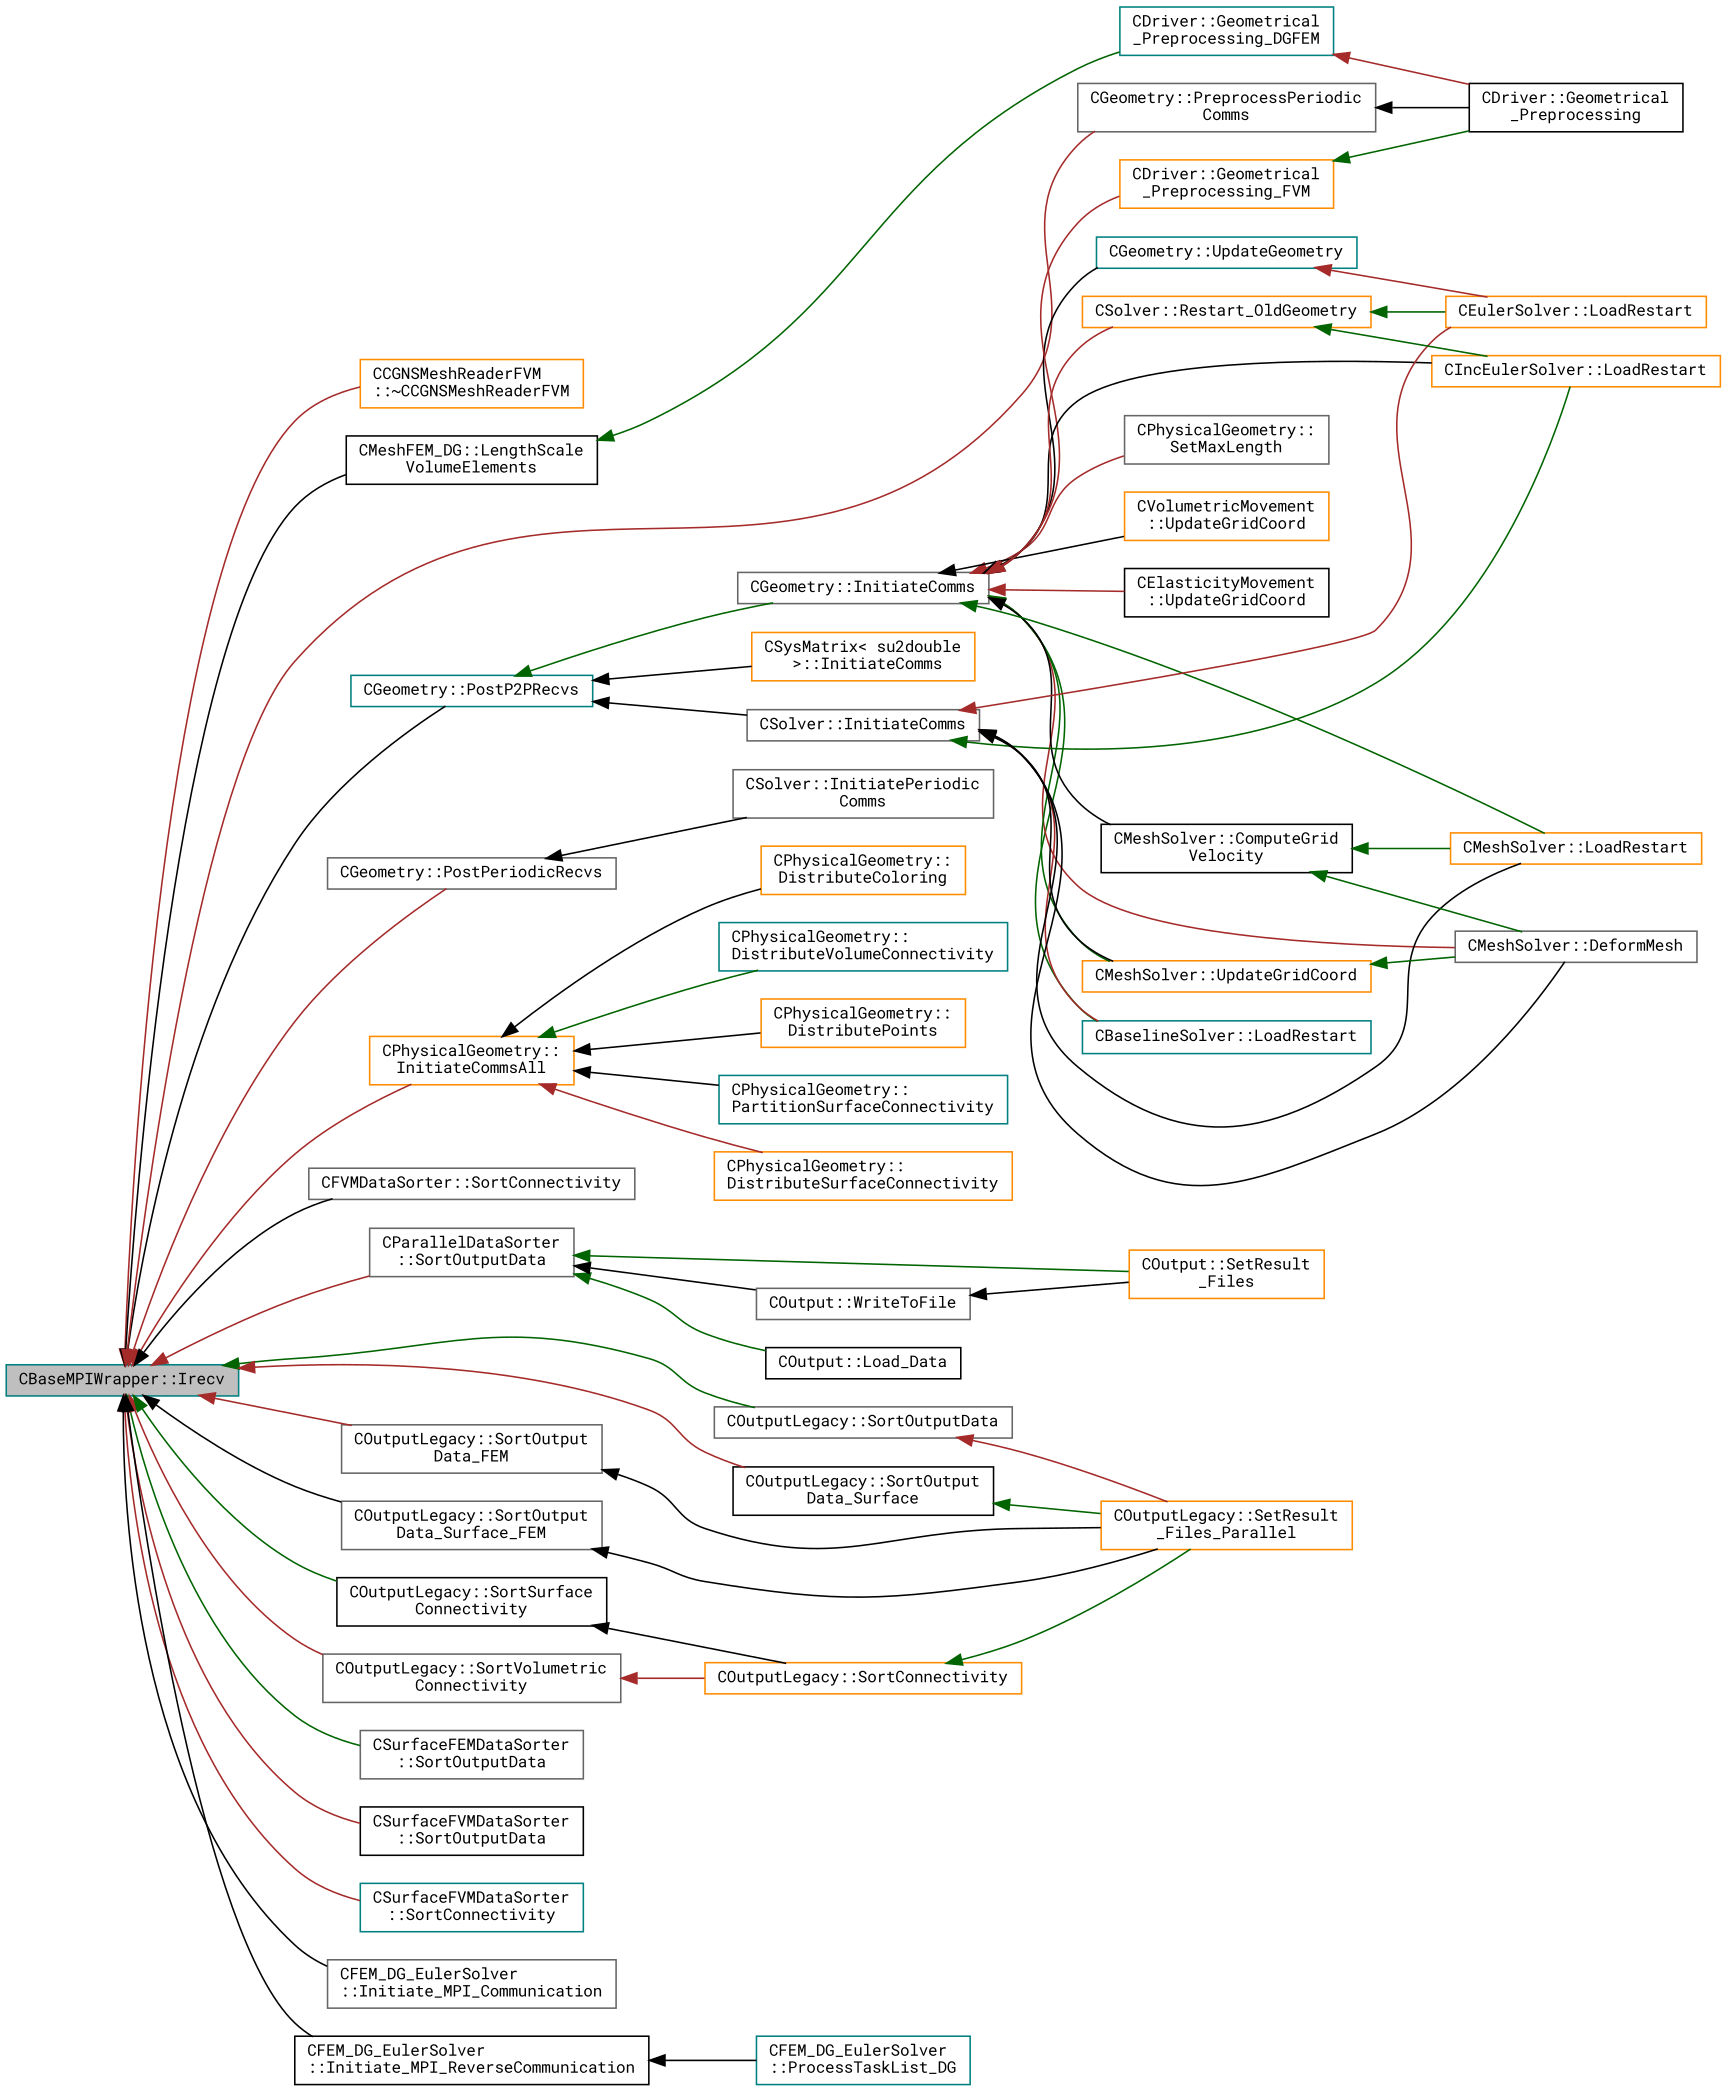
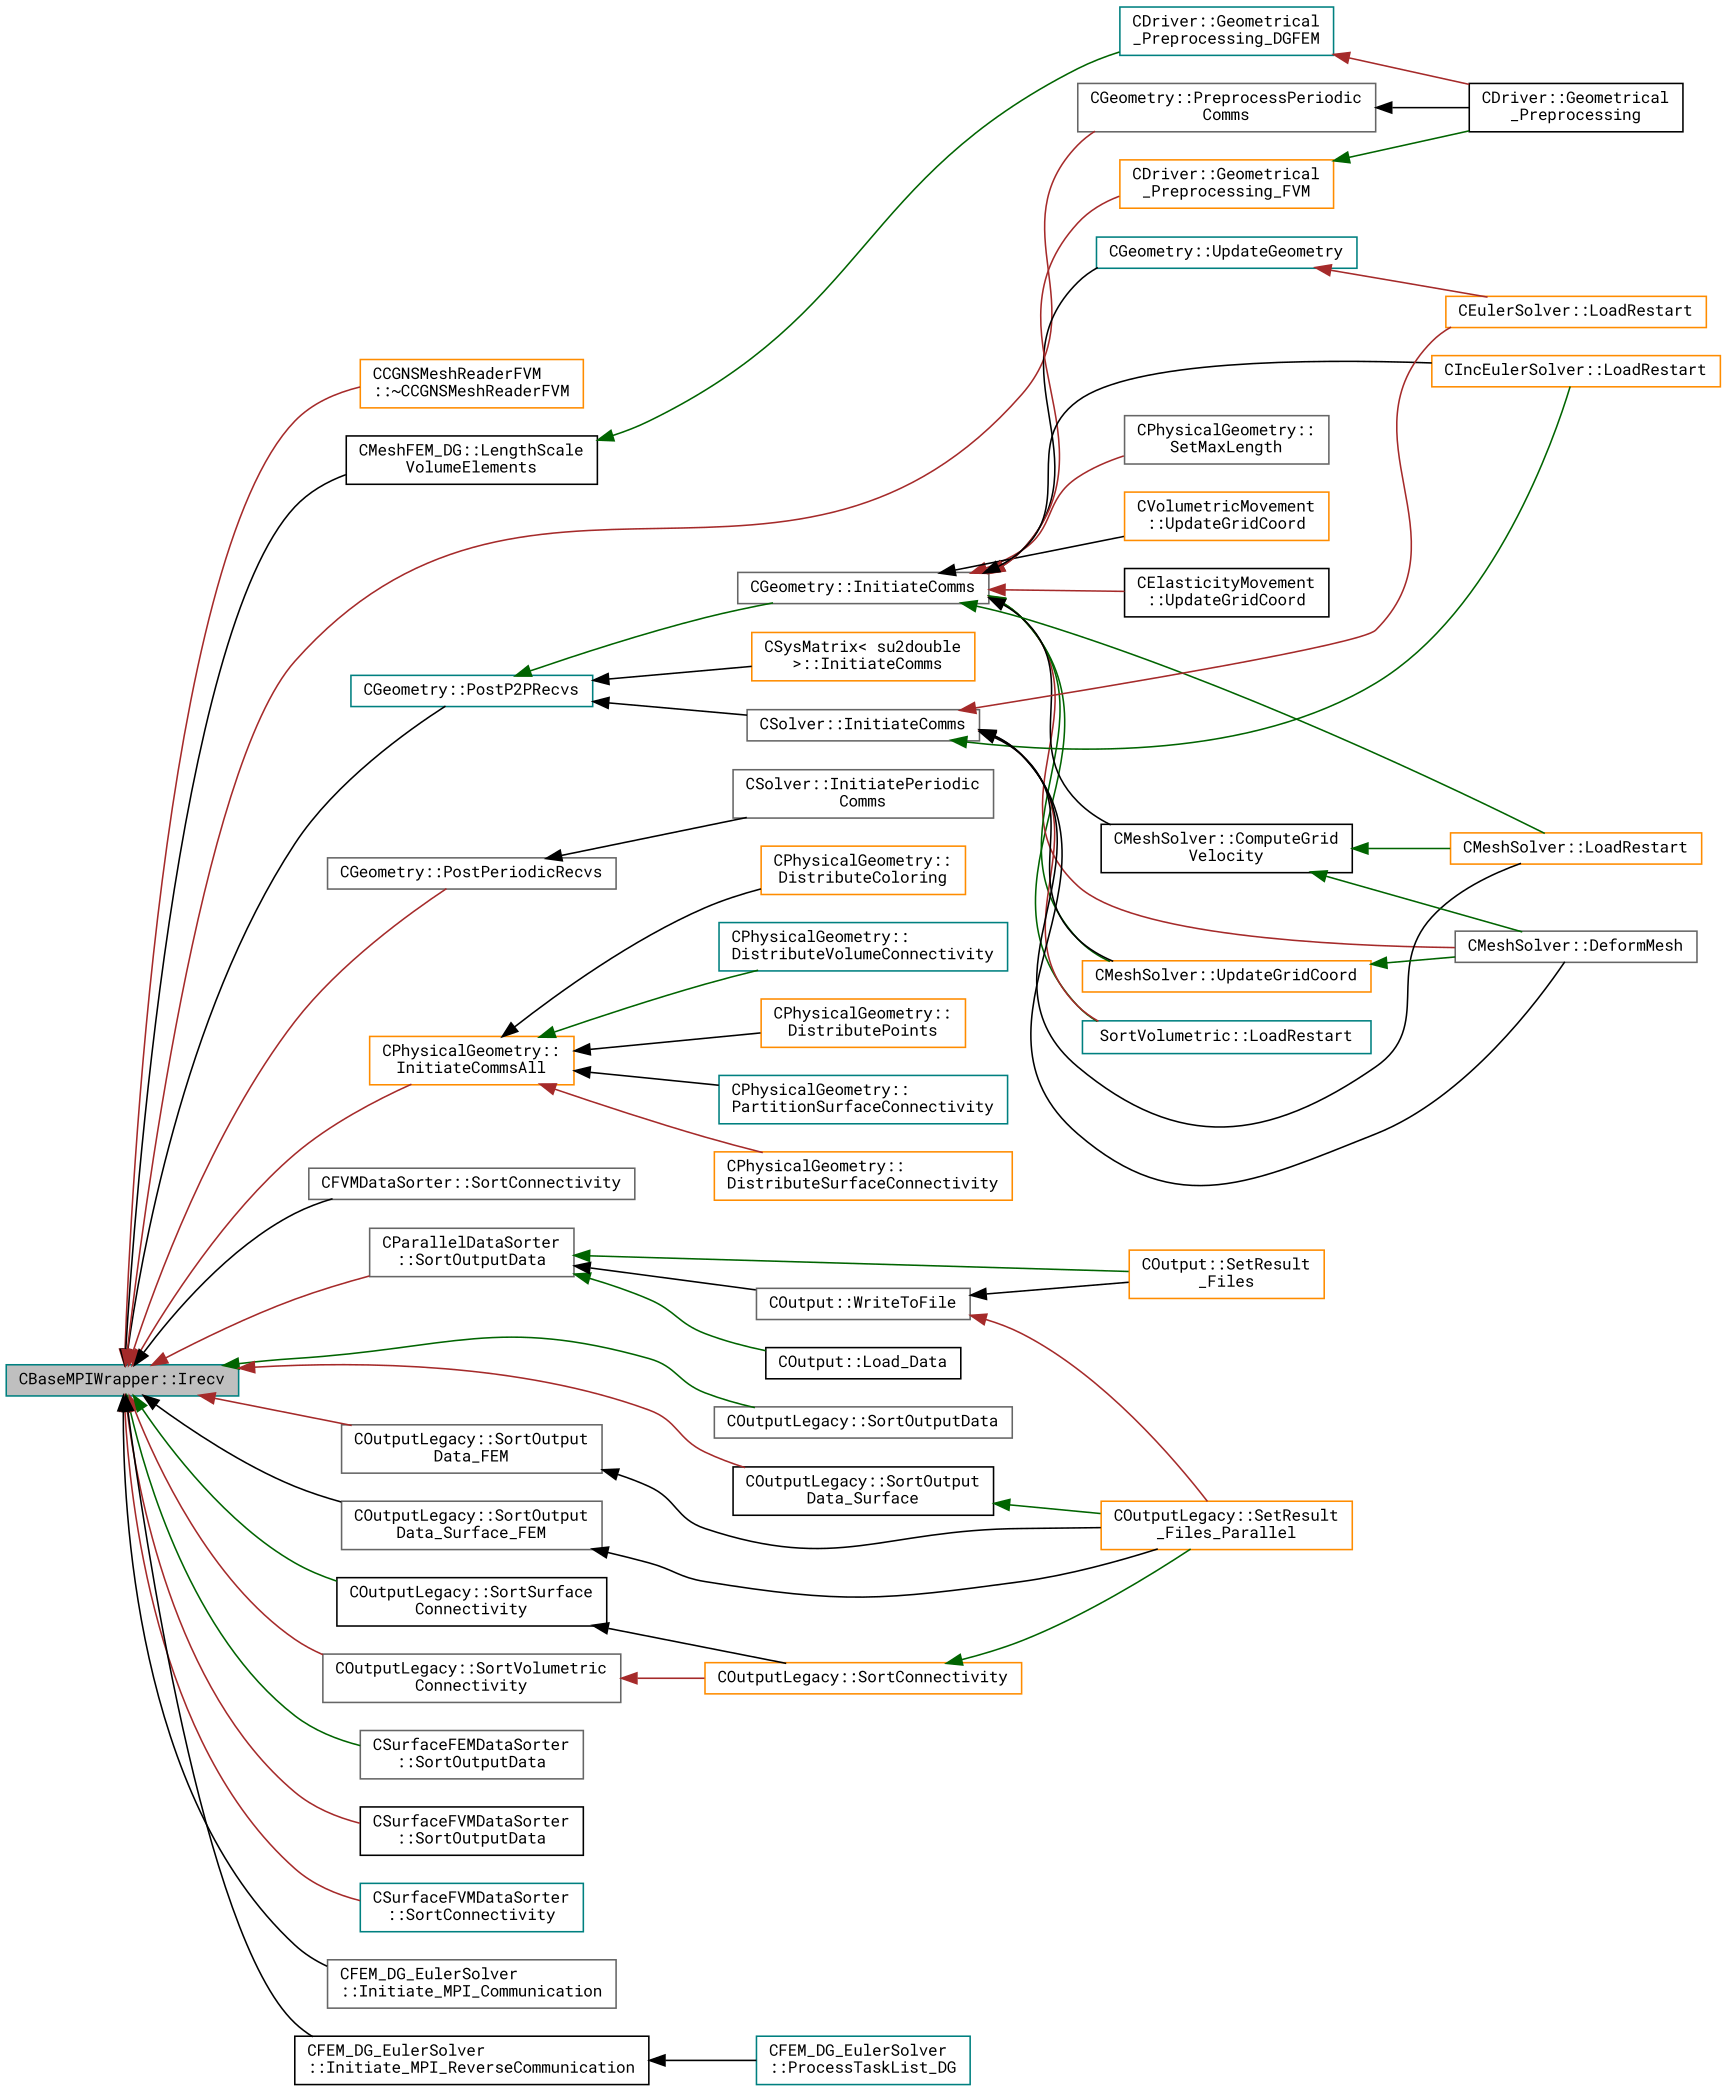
(1227, 312) -> none
(1227, 1037) -> (1227, 1037)
(1071, 1467) -> (1109, 1395)
